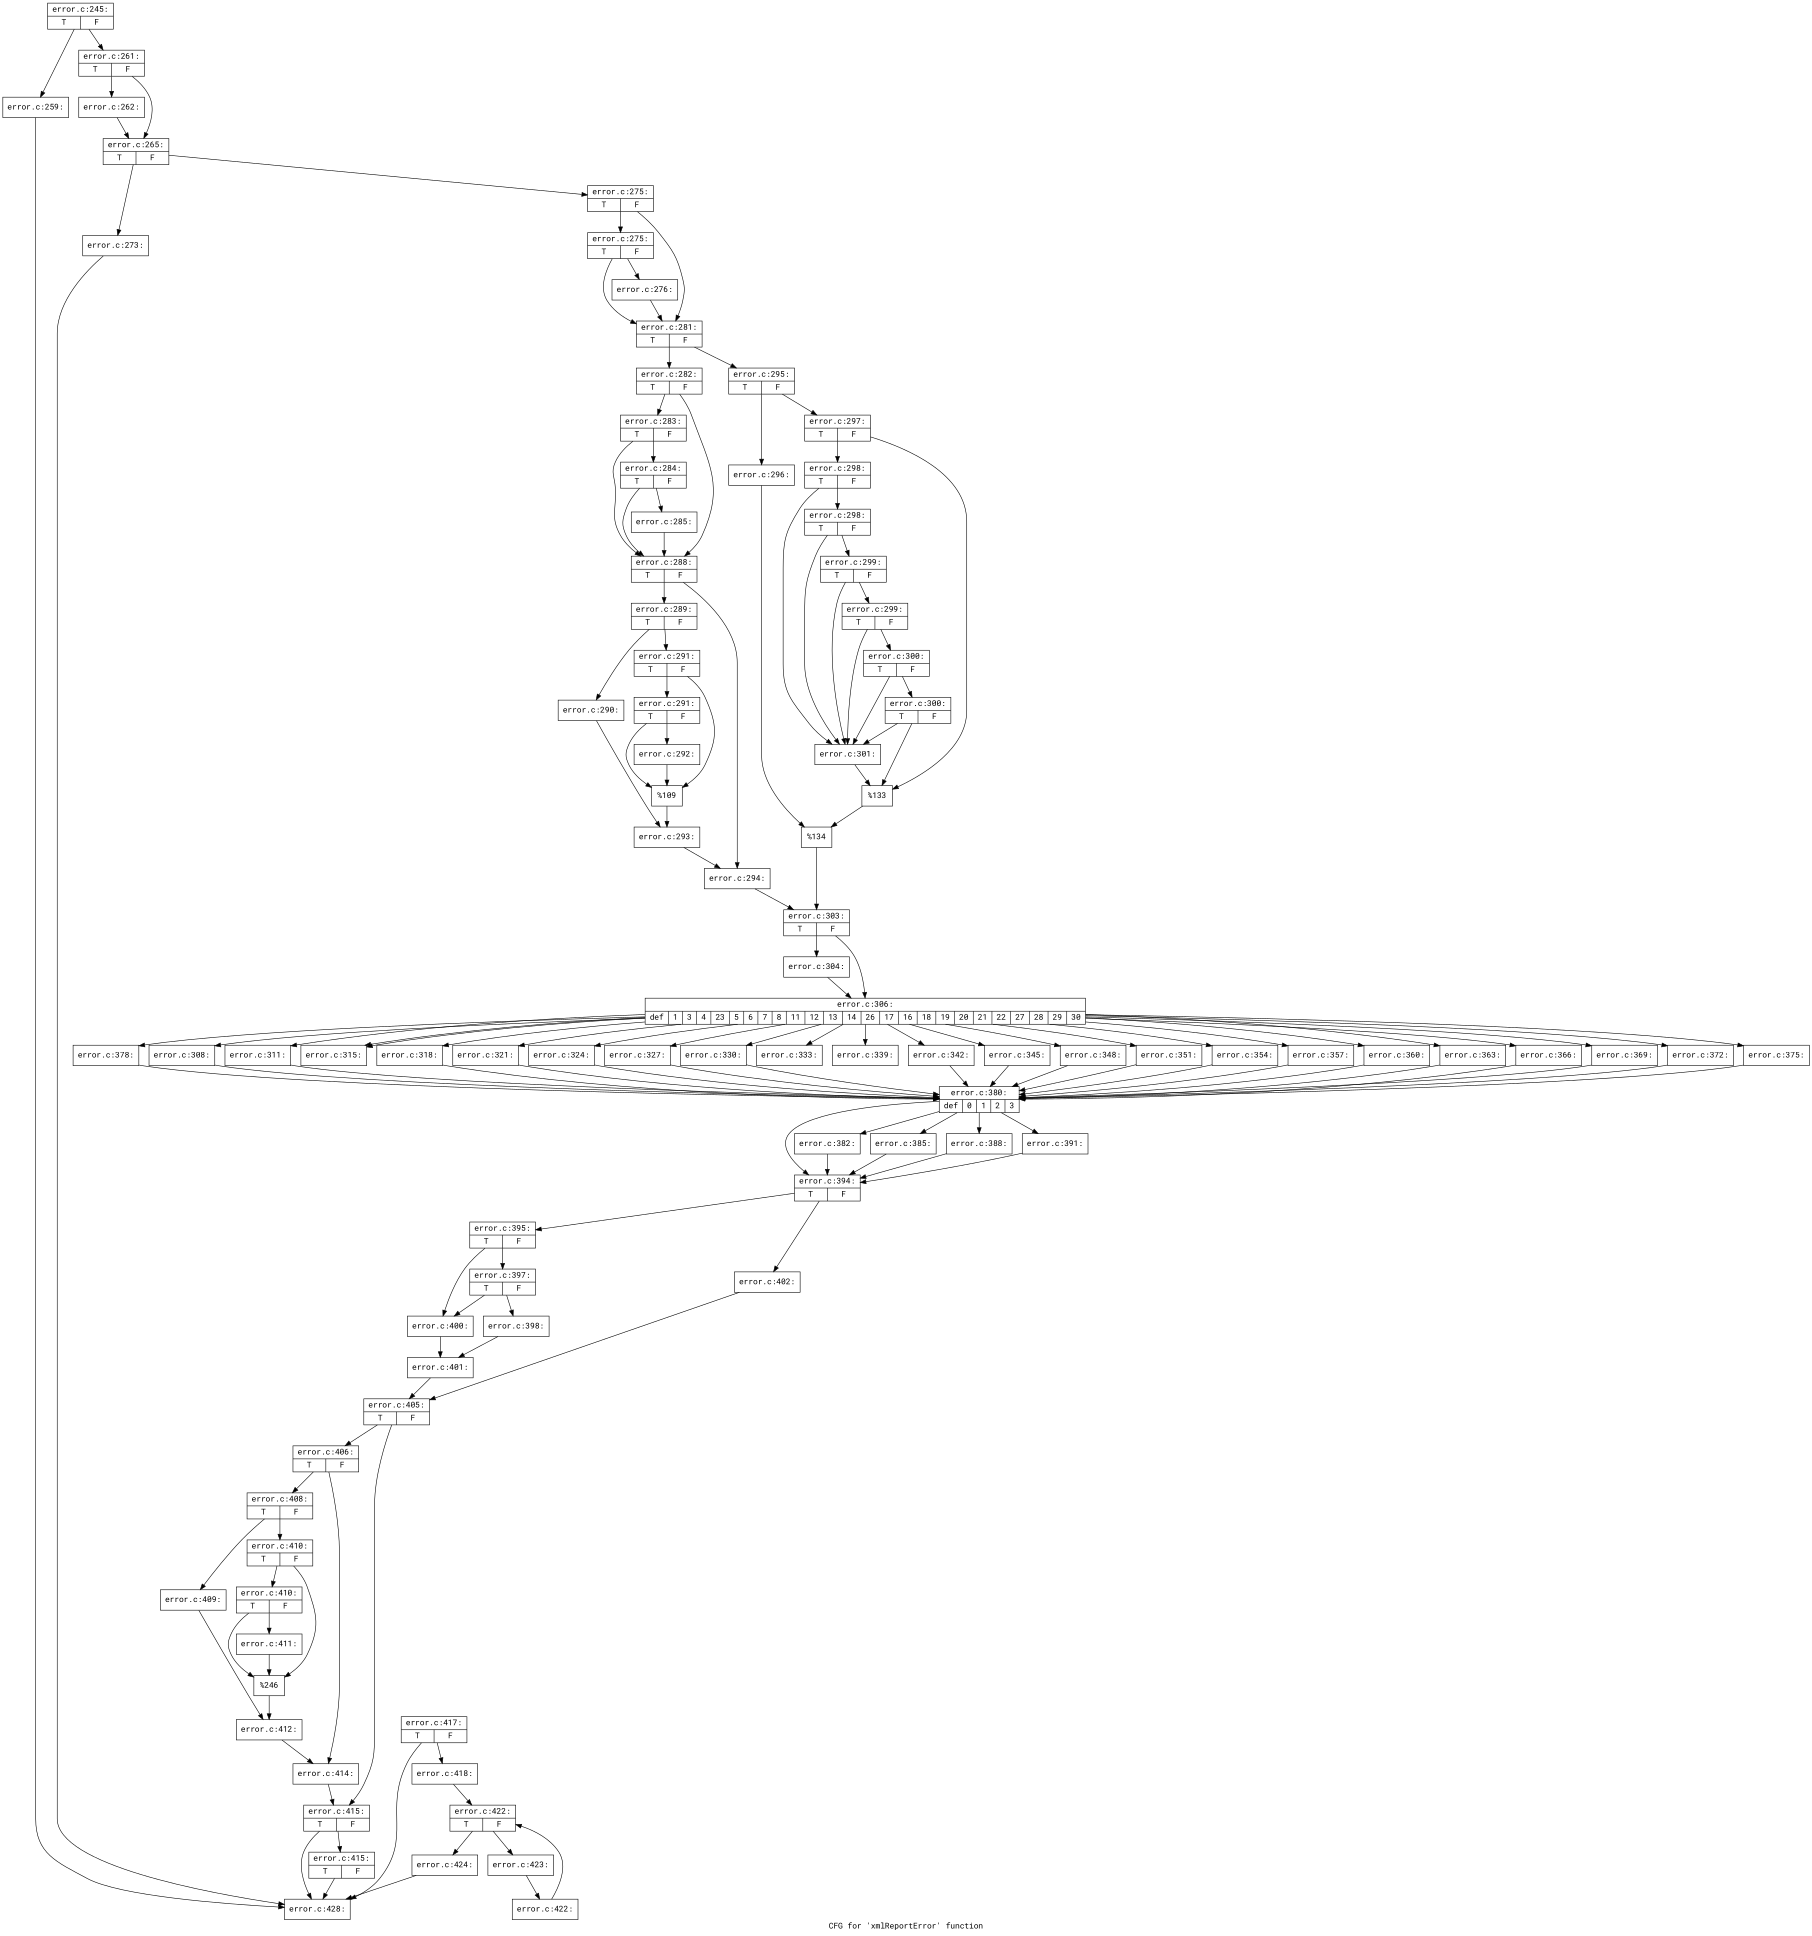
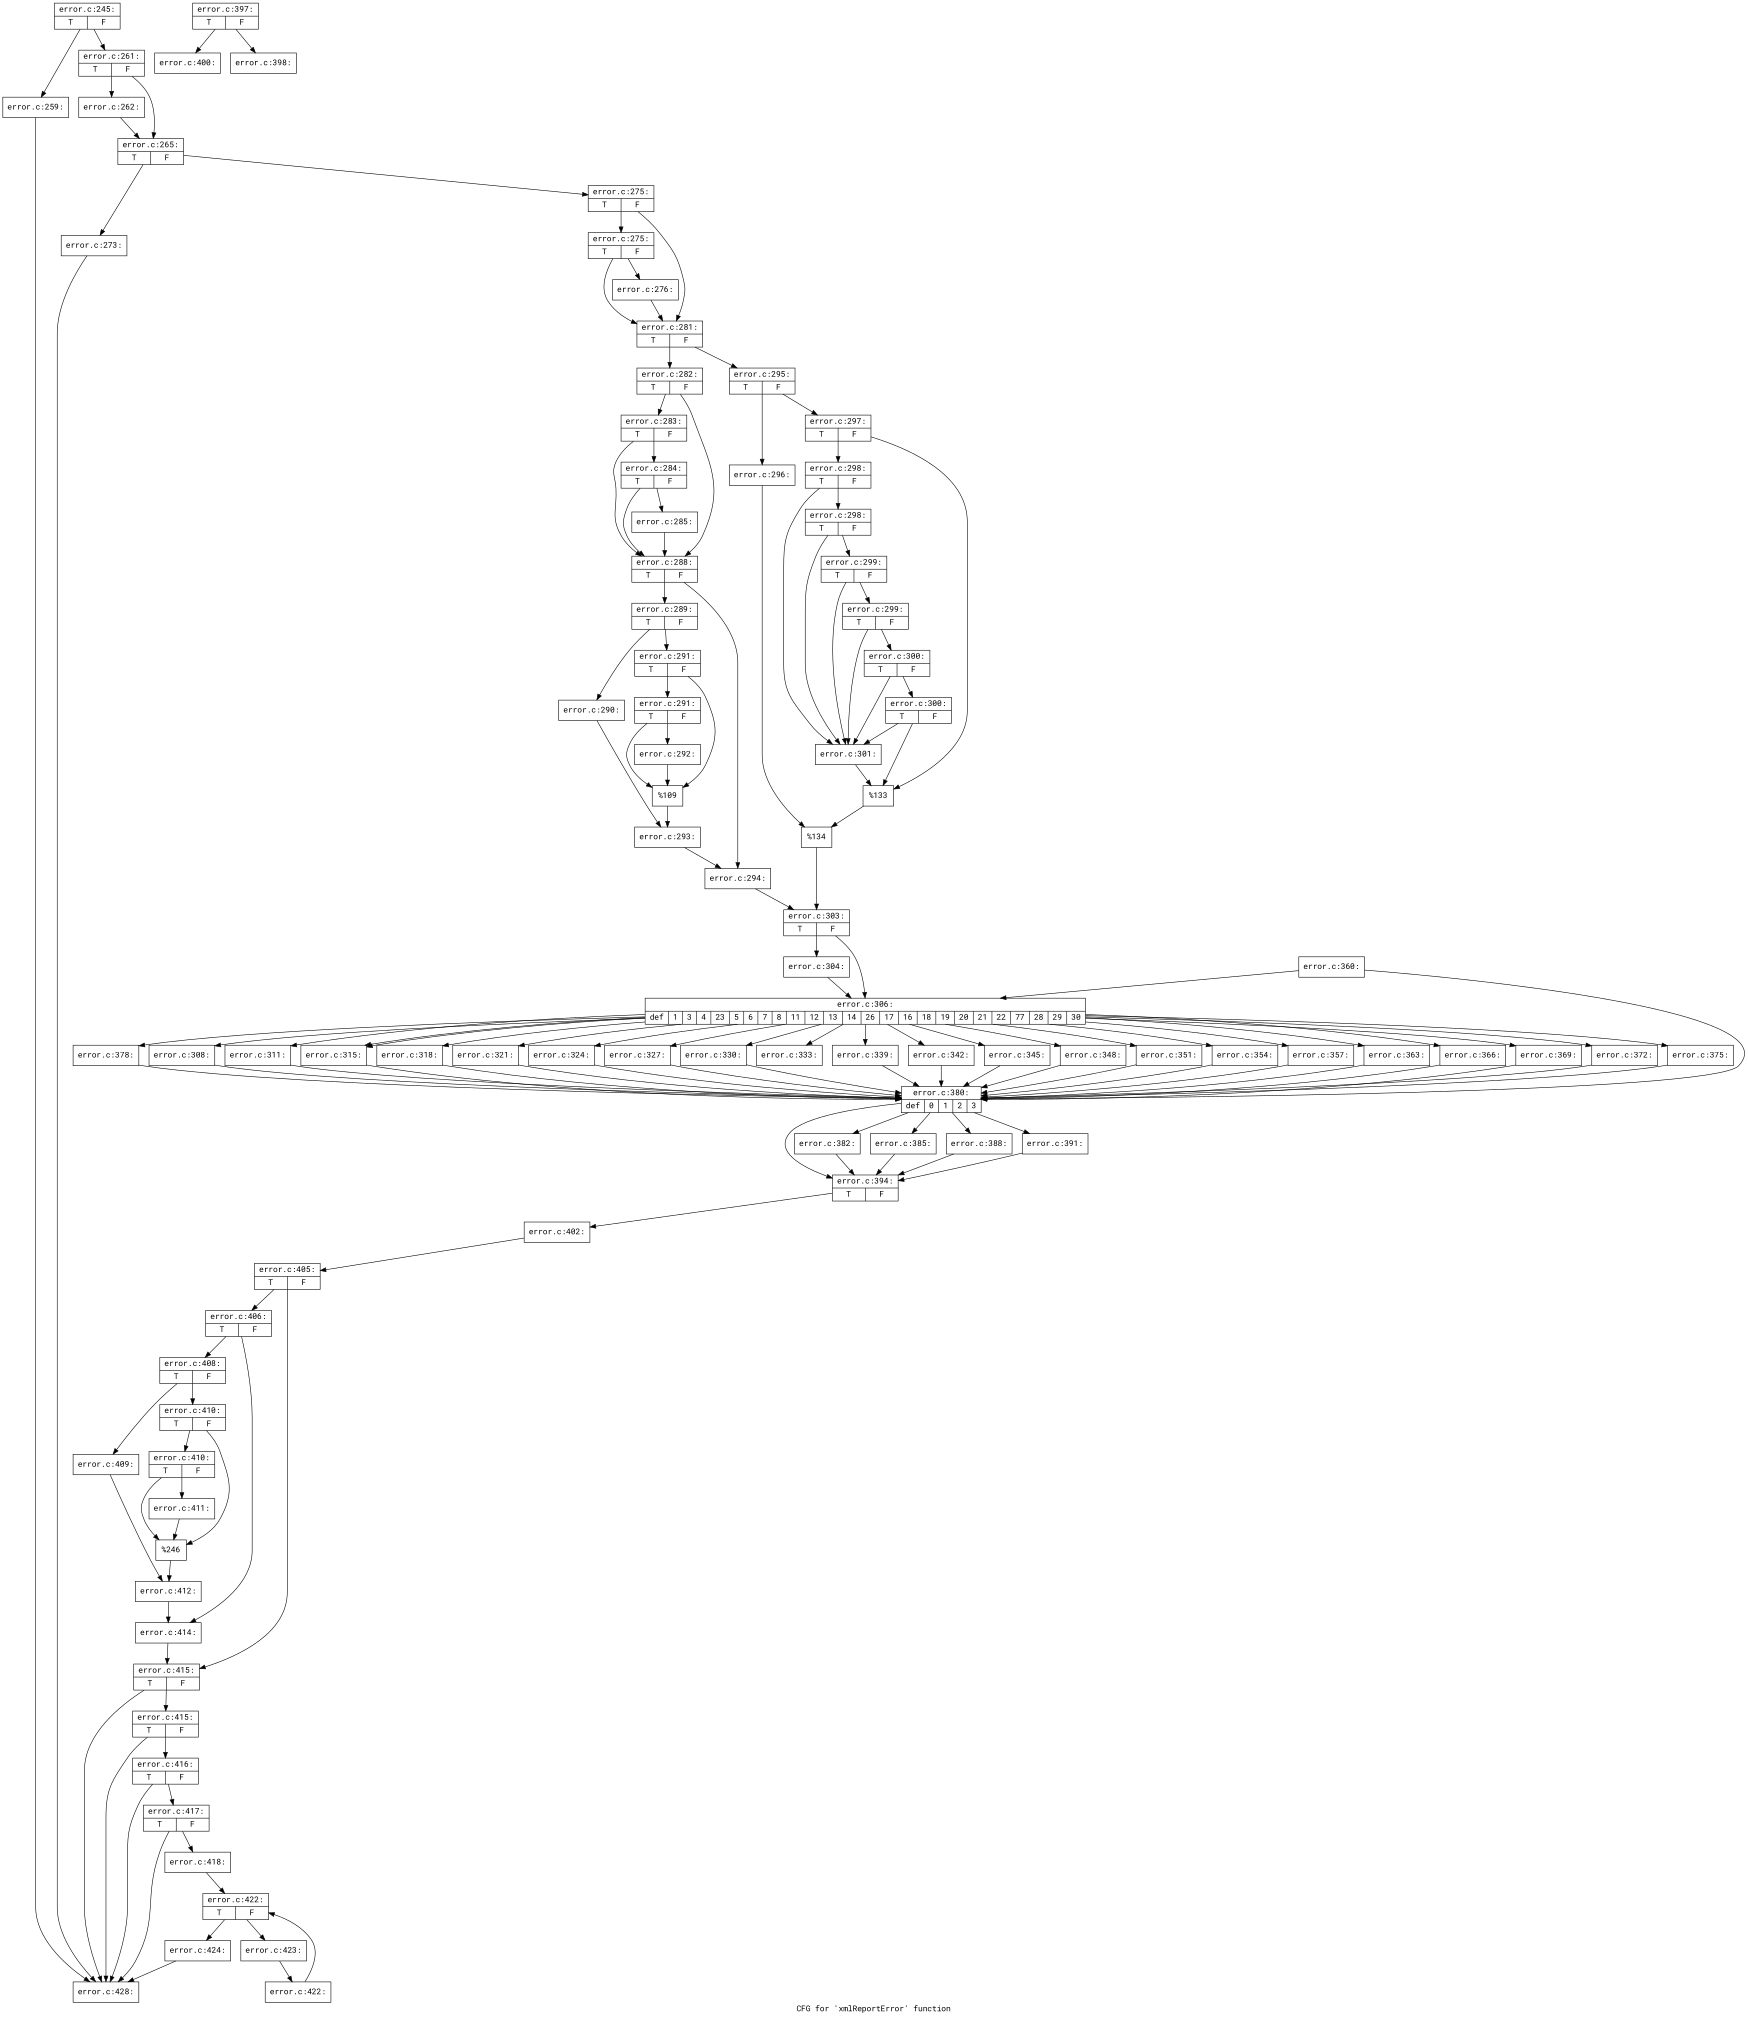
(1020, 1017) -> (1020, 1017)
(1222, 1028) -> (1152, 984)
none -> (898, 1075)
none -> (630, 1092)
(503, 1235) -> none
(440, 1368) -> none
none -> (165, 1771)
